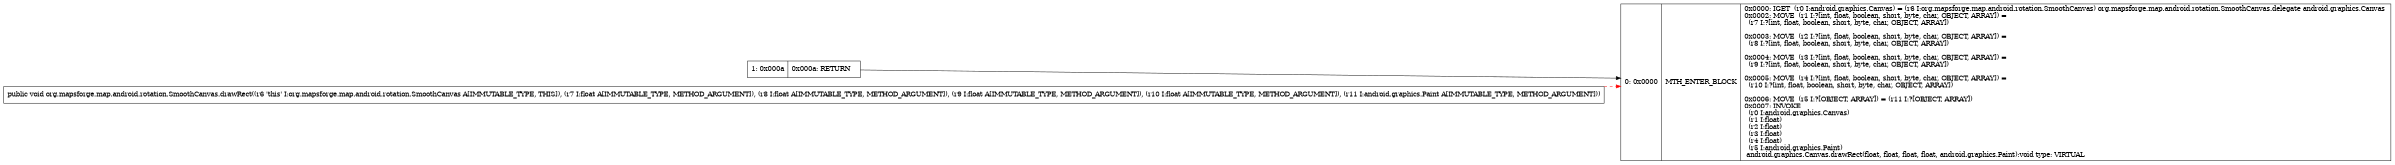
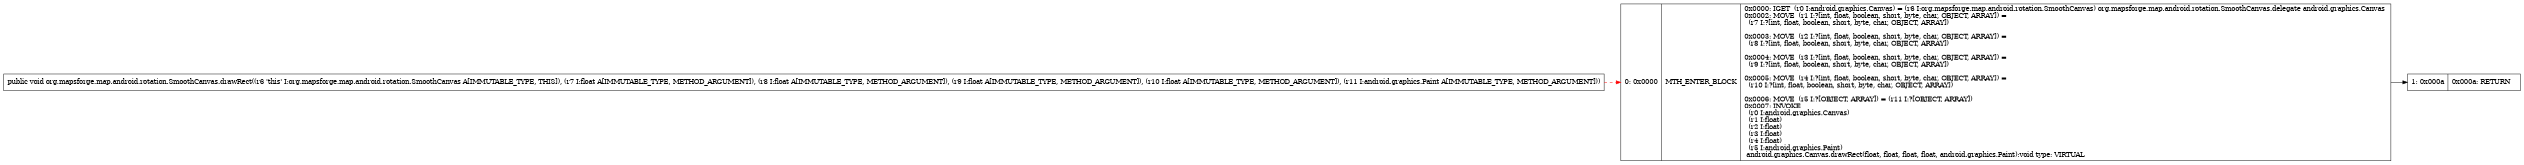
(1238, 74) -> (2397, 82)
